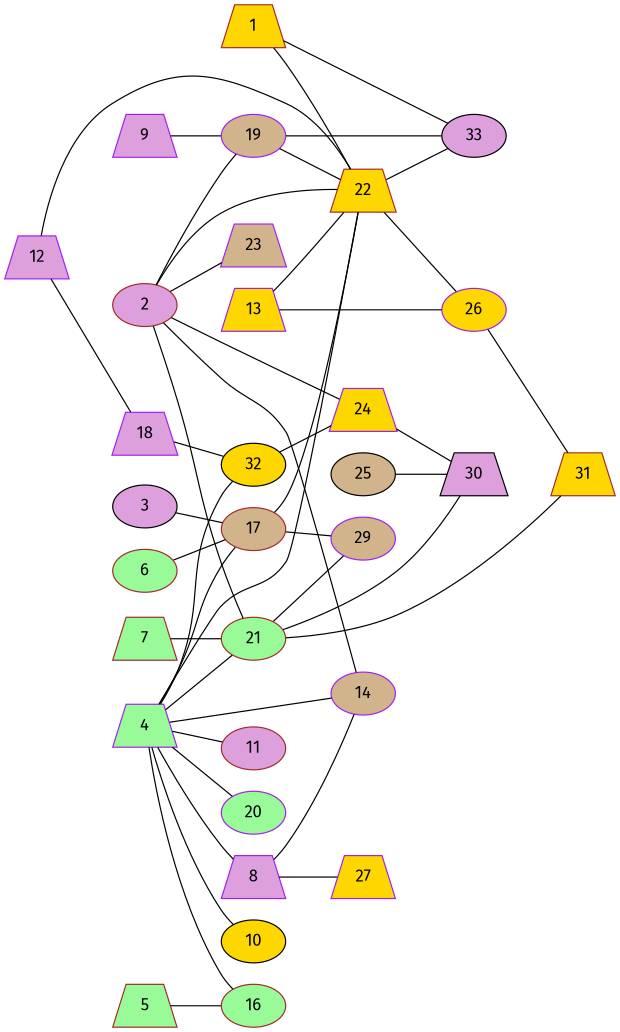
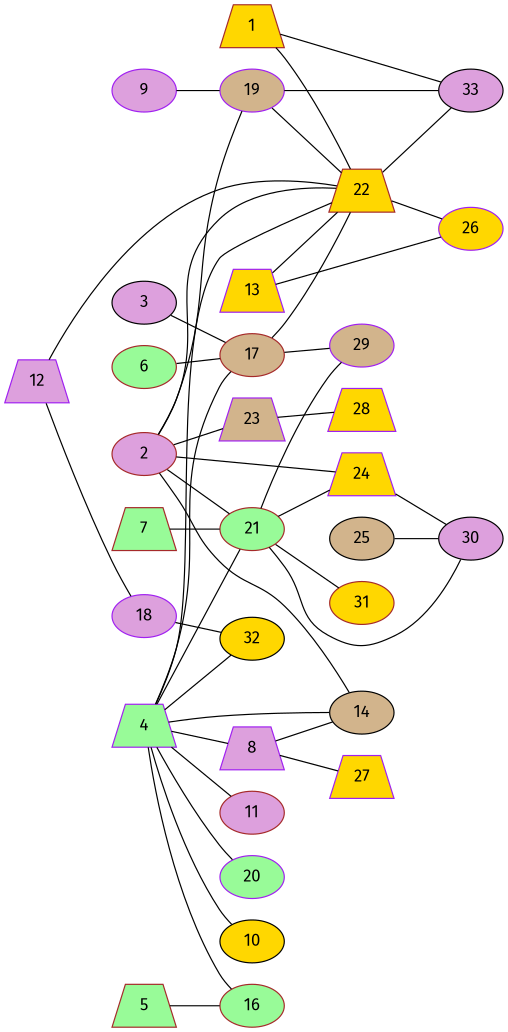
(145, 136) -> (144, 91)
(528, 391) -> none
none -> (362, 410)
(145, 434) -> (144, 616)
(299, 442) -> (304, 503)
(474, 474) -> (471, 539)
(583, 474) -> (362, 603)
(363, 694) -> (362, 713)
